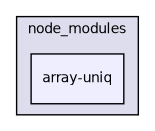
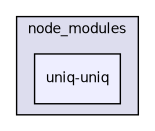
(77, 79) -> (77, 79)
